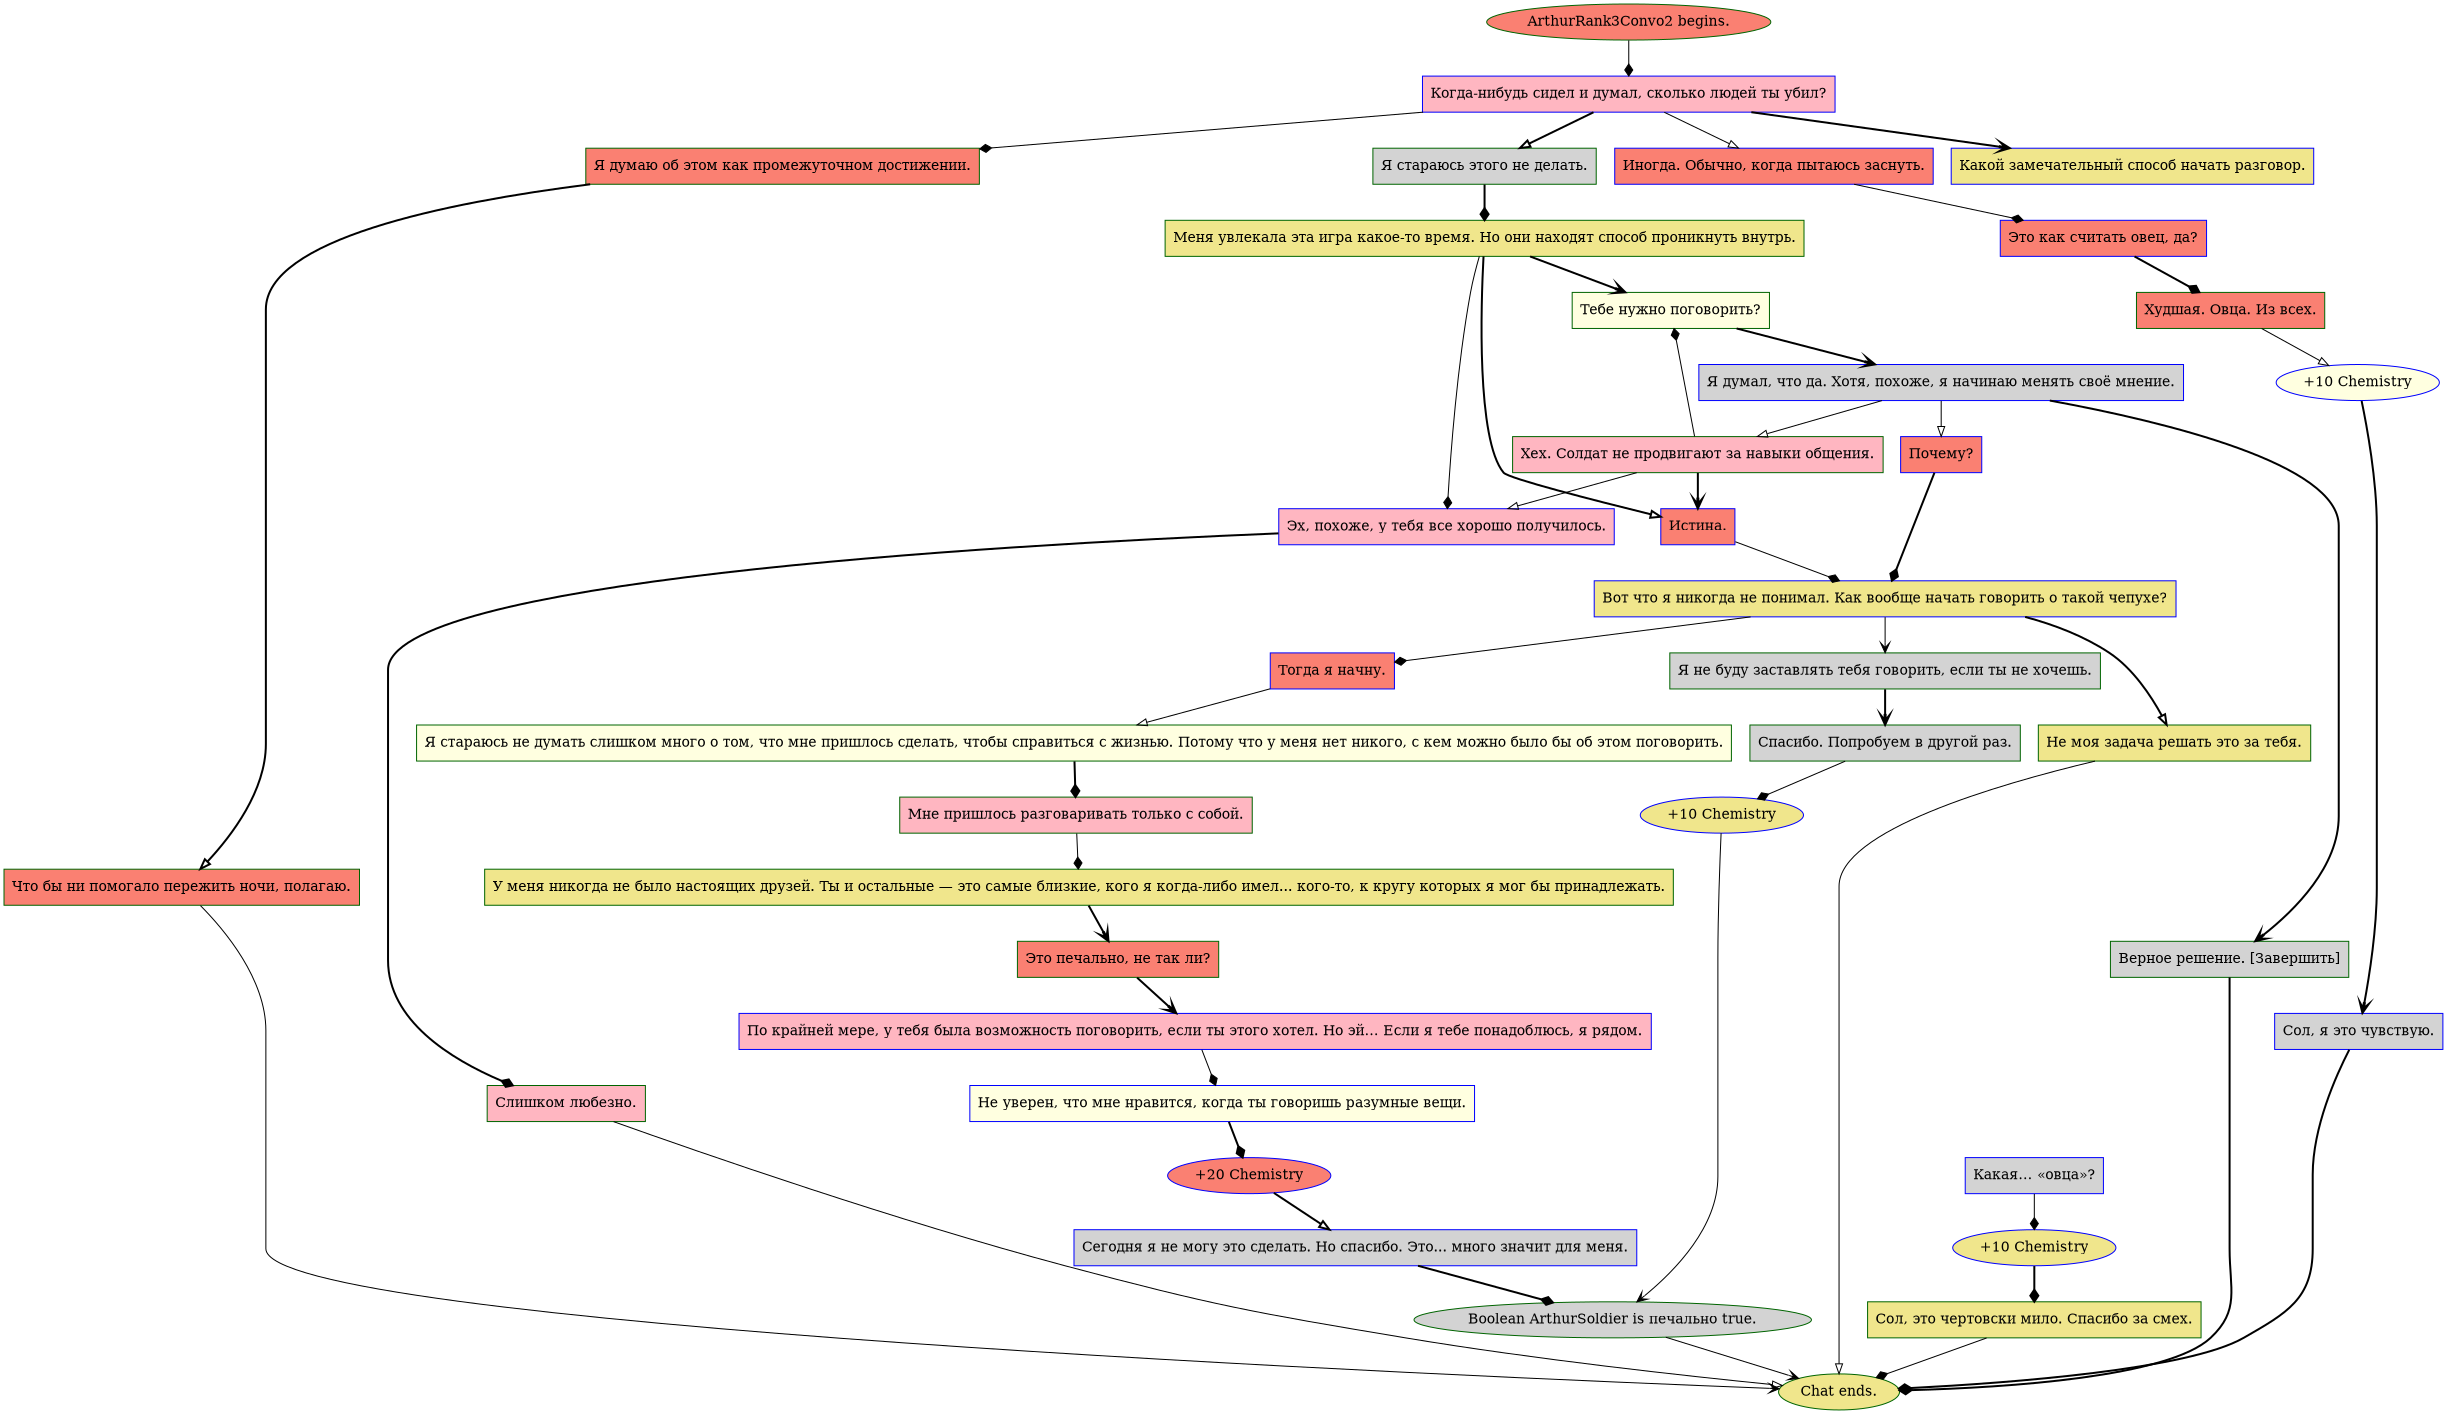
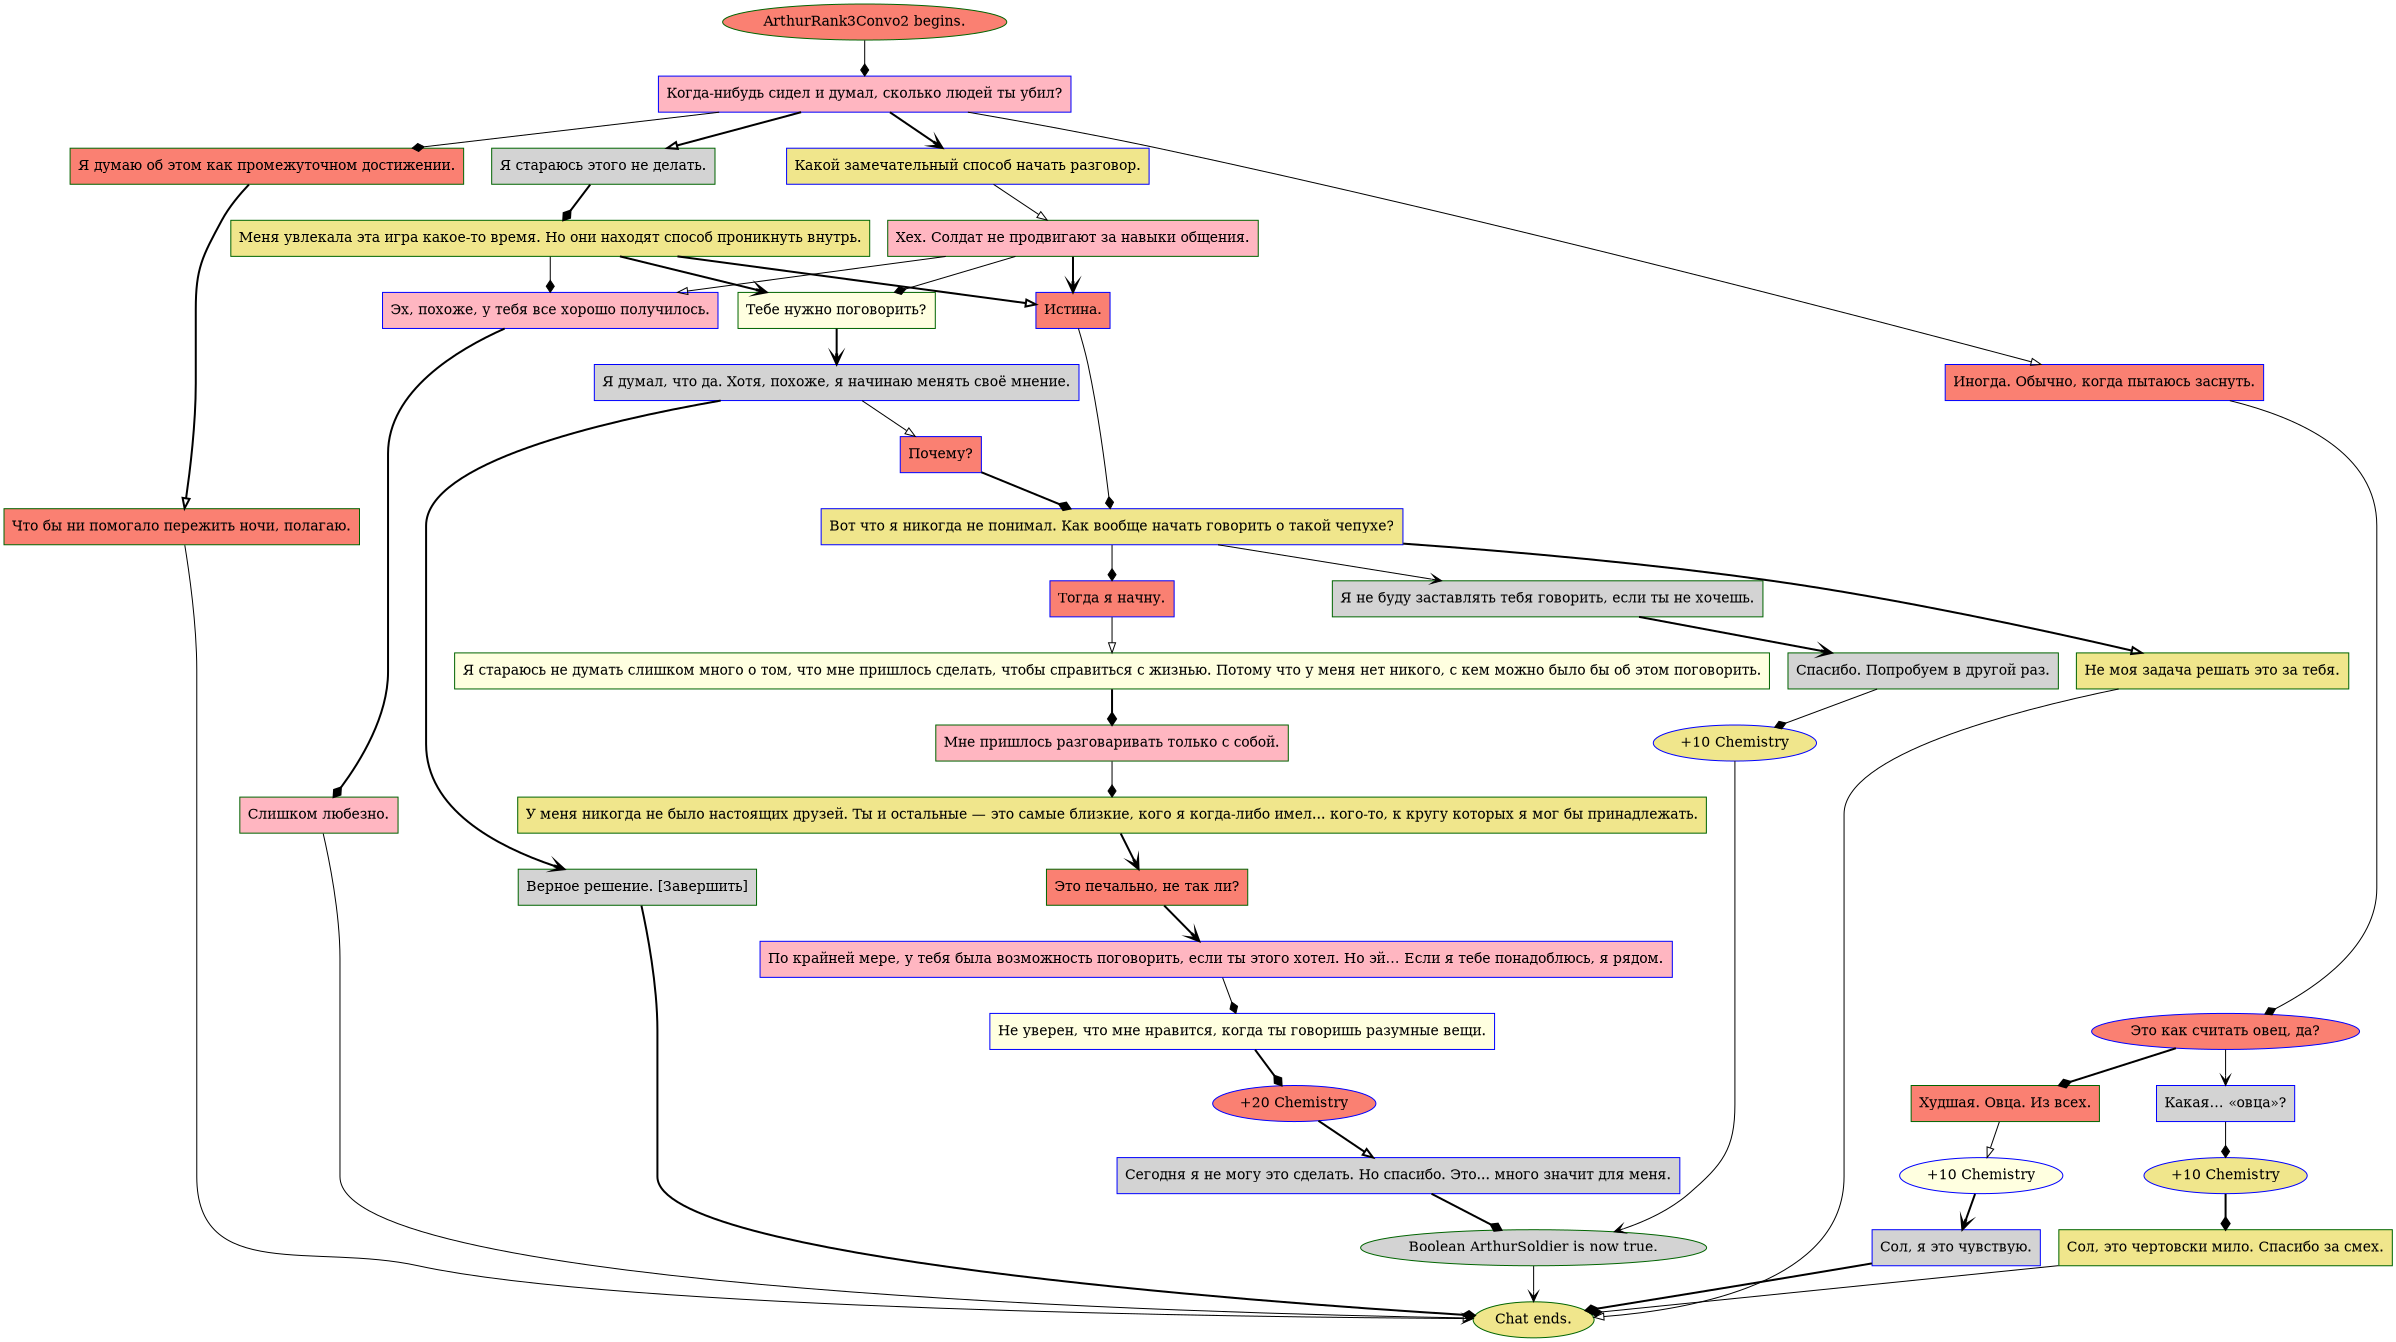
(2103, 238) -> (2226, 1031)
(1825, 417) -> (1016, 199)
none -> (2226, 1063)
(1613, 1320) -> (1534, 1248)
